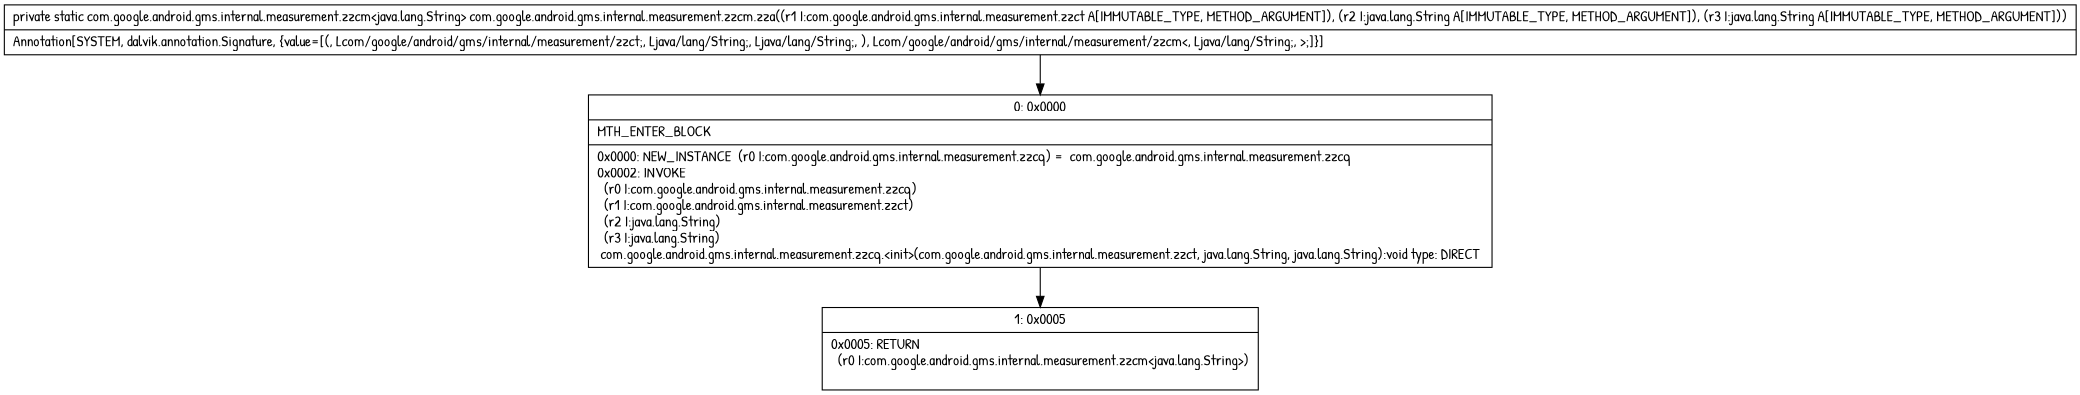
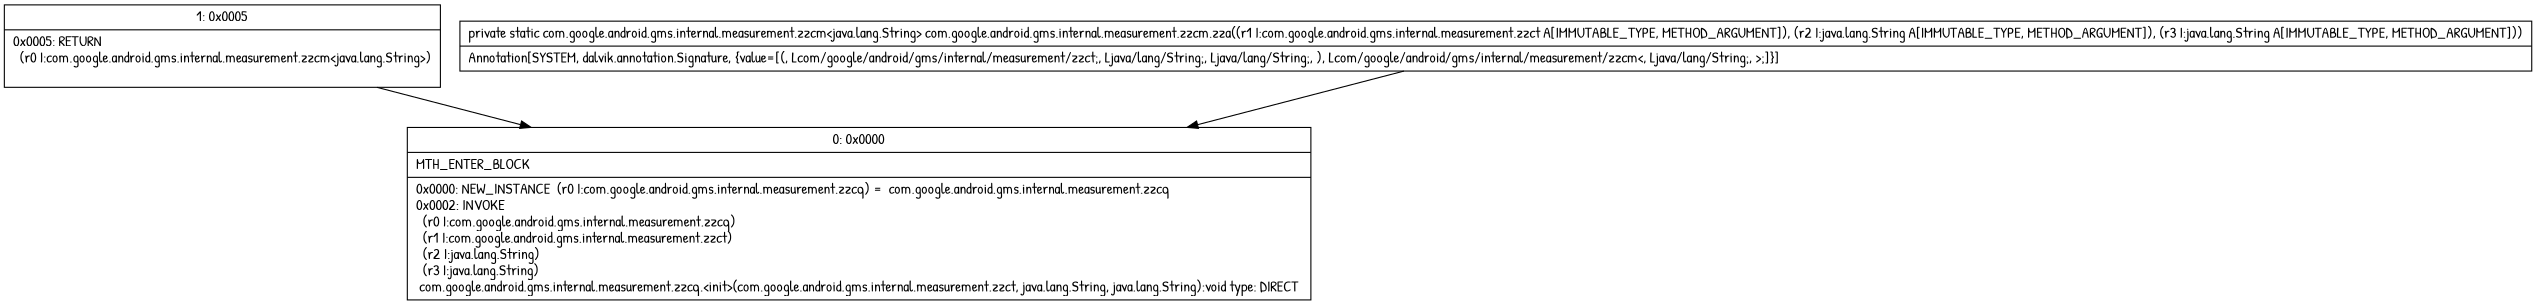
(1040, 282) -> (449, 106)
